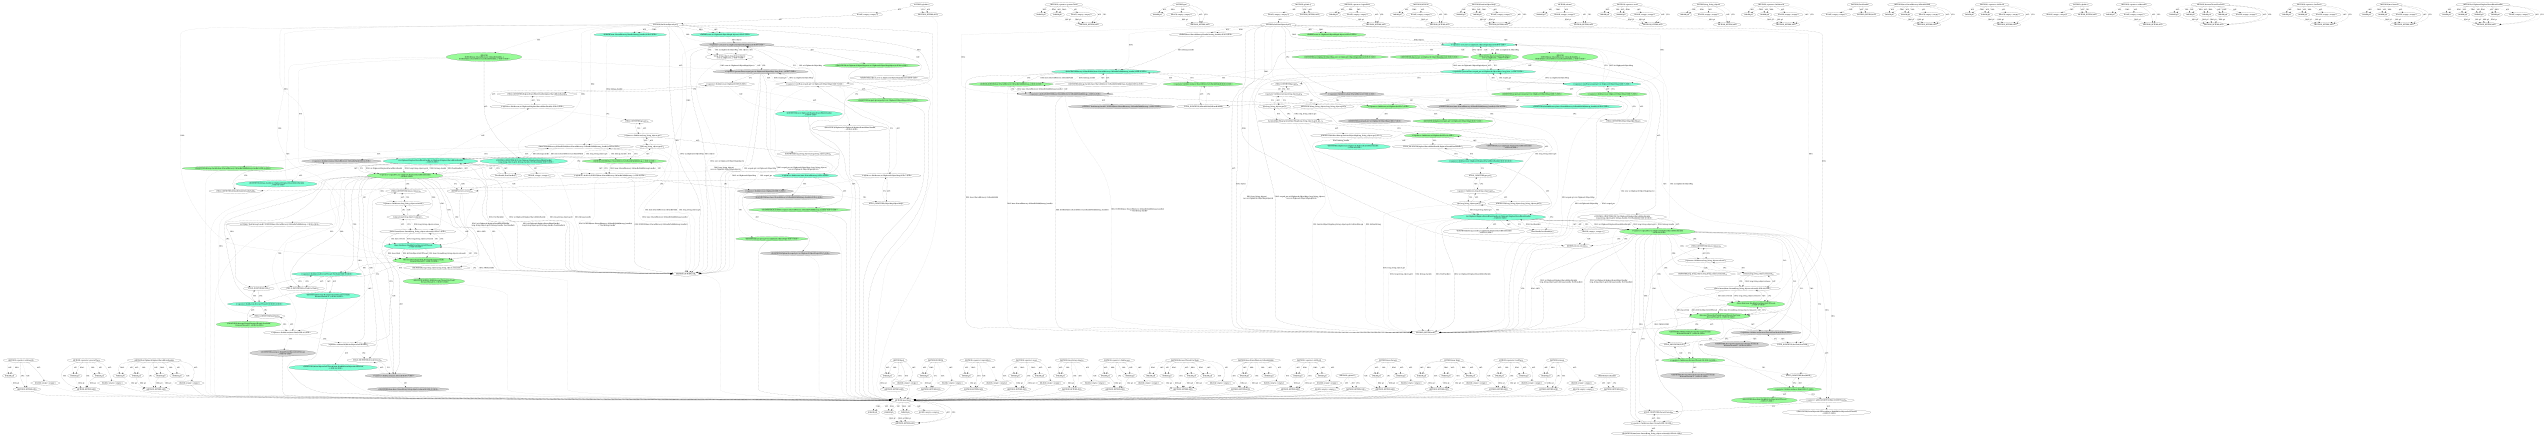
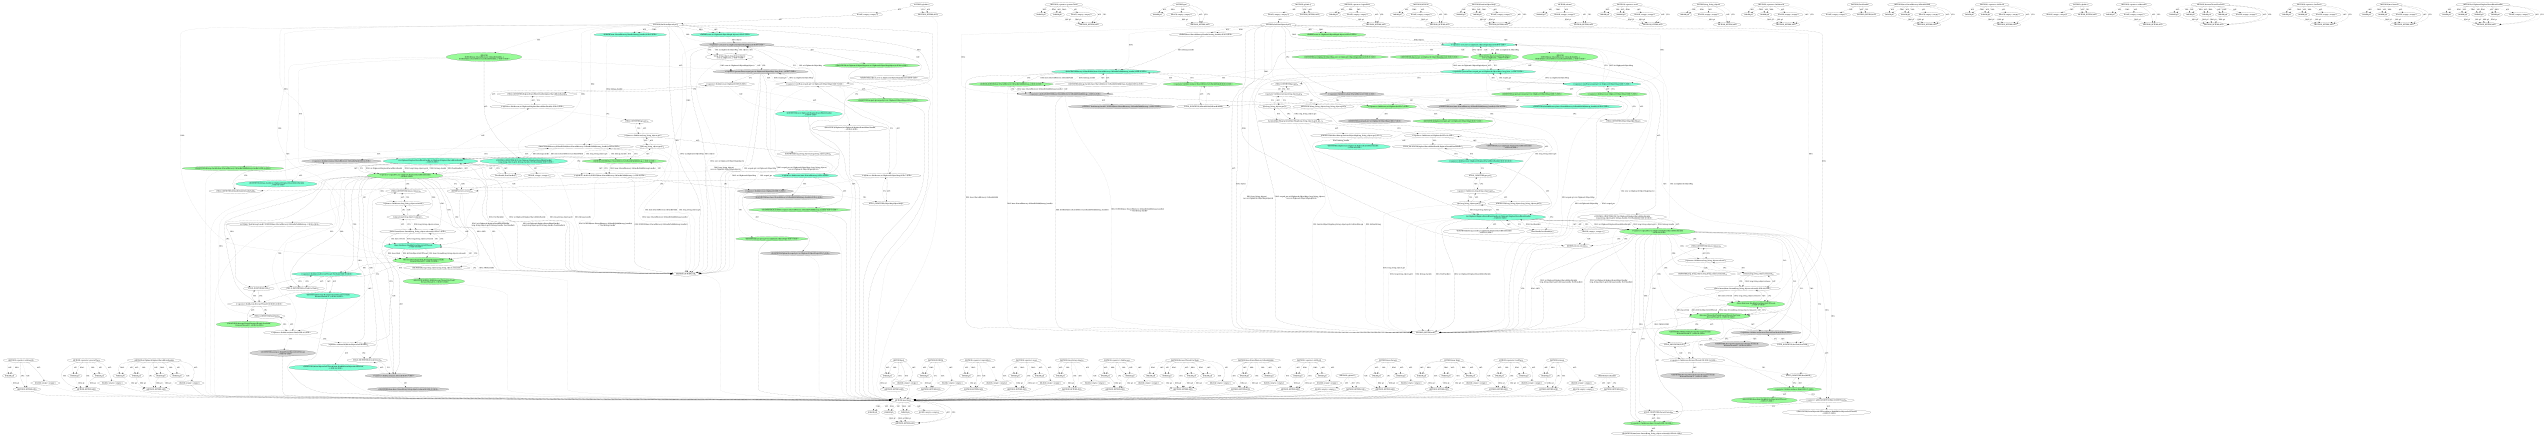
(1433, 136) -> (1433, 136)
(259, 304) -> (259, 304)
(1693, 360) -> (1693, 360)
(1652, 423) -> (1652, 423)
